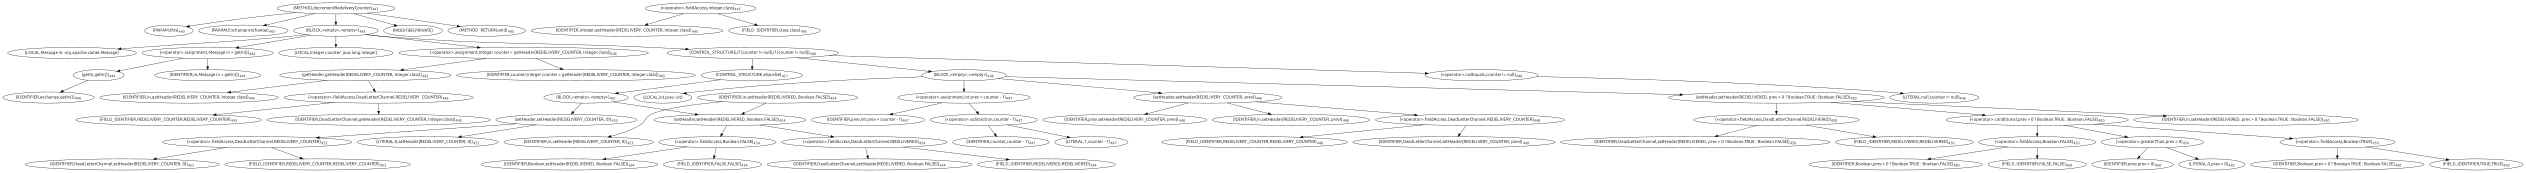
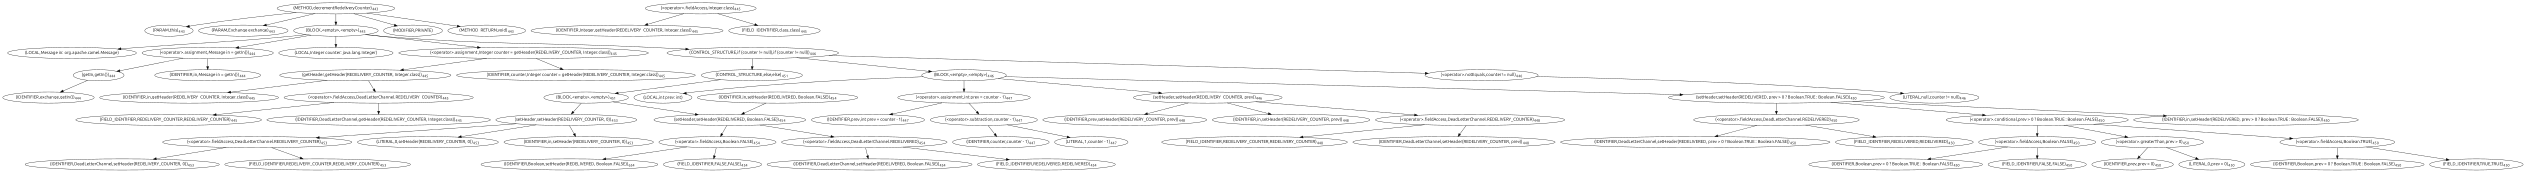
(661, 111) -> (572, 130)
